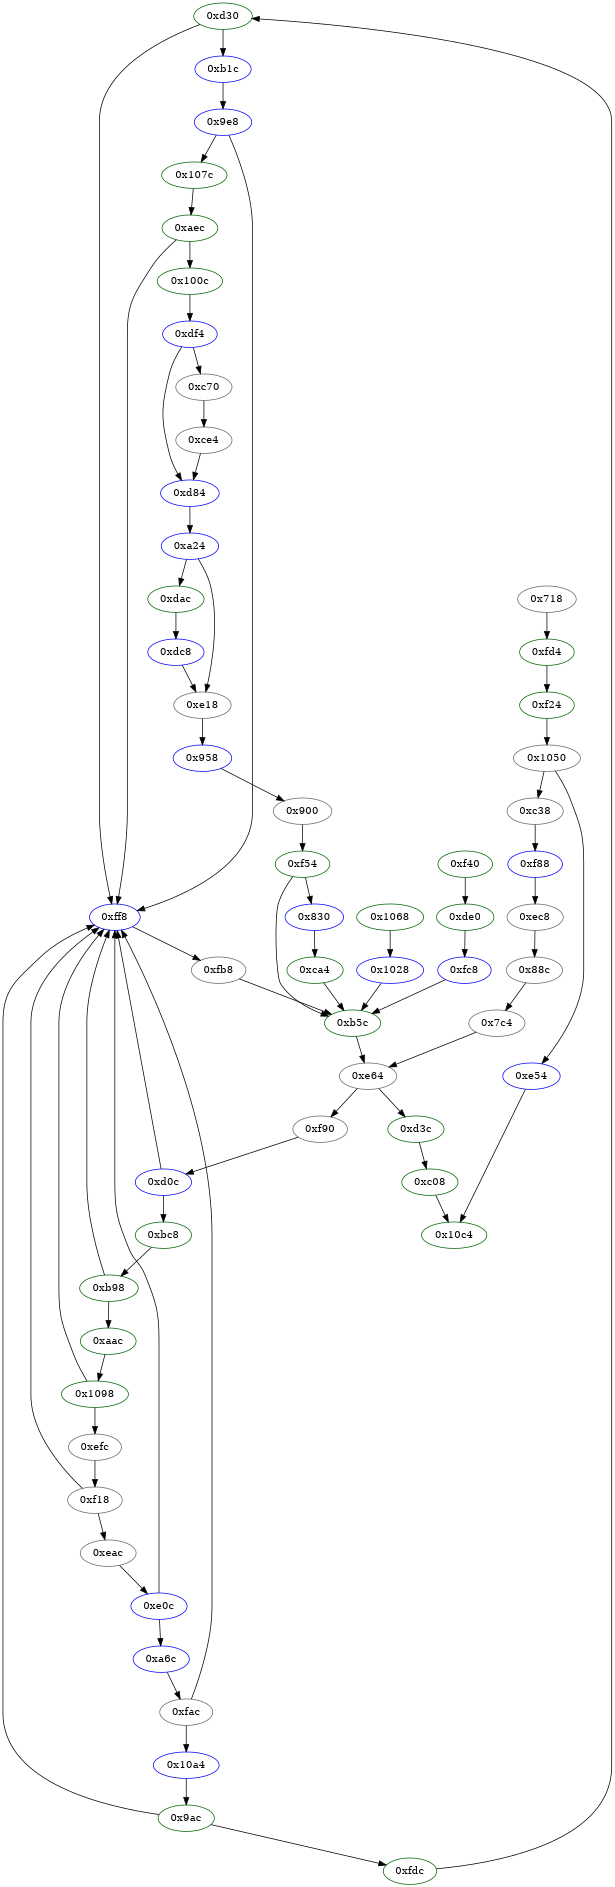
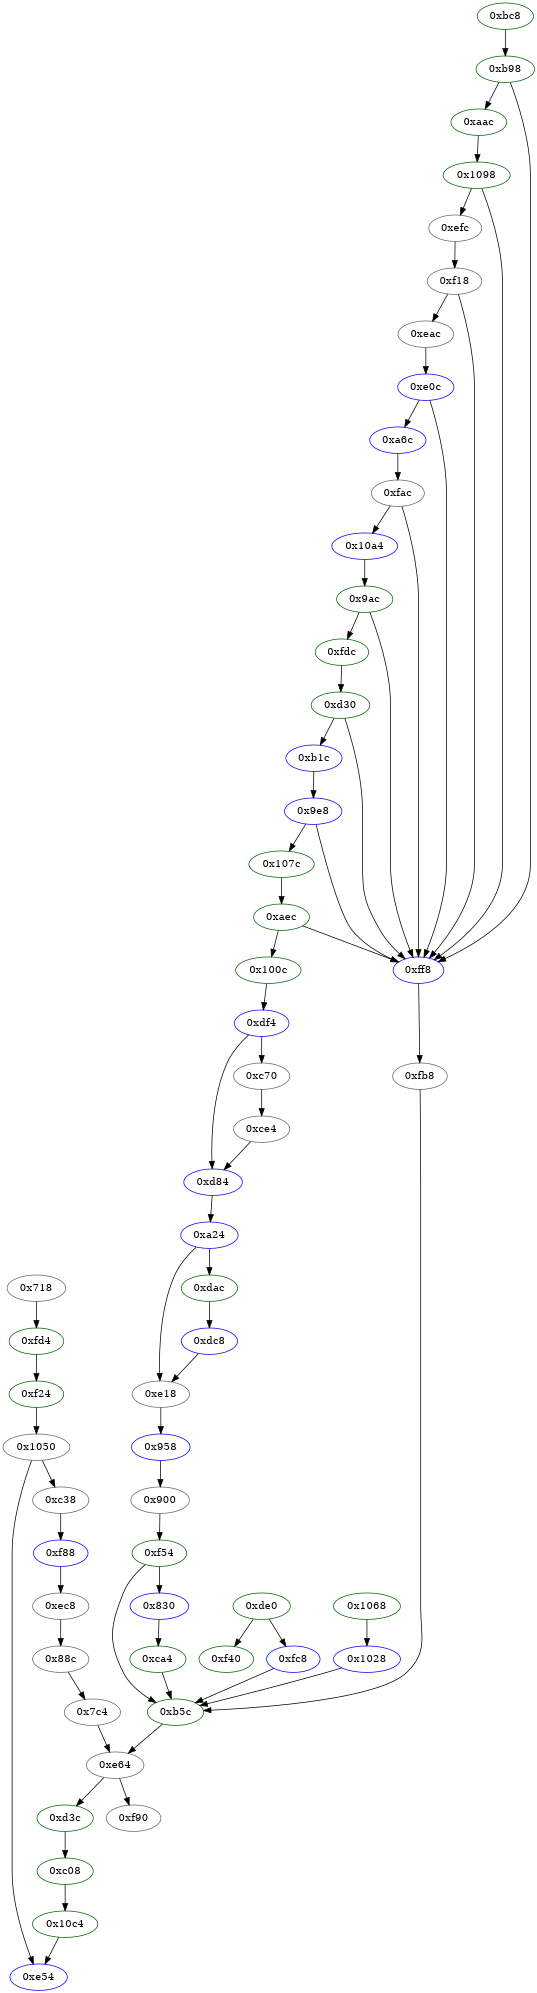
(465, 887) -> (246, 1630)
(494, 1152) -> (54, 1947)
(163, 1182) -> none
